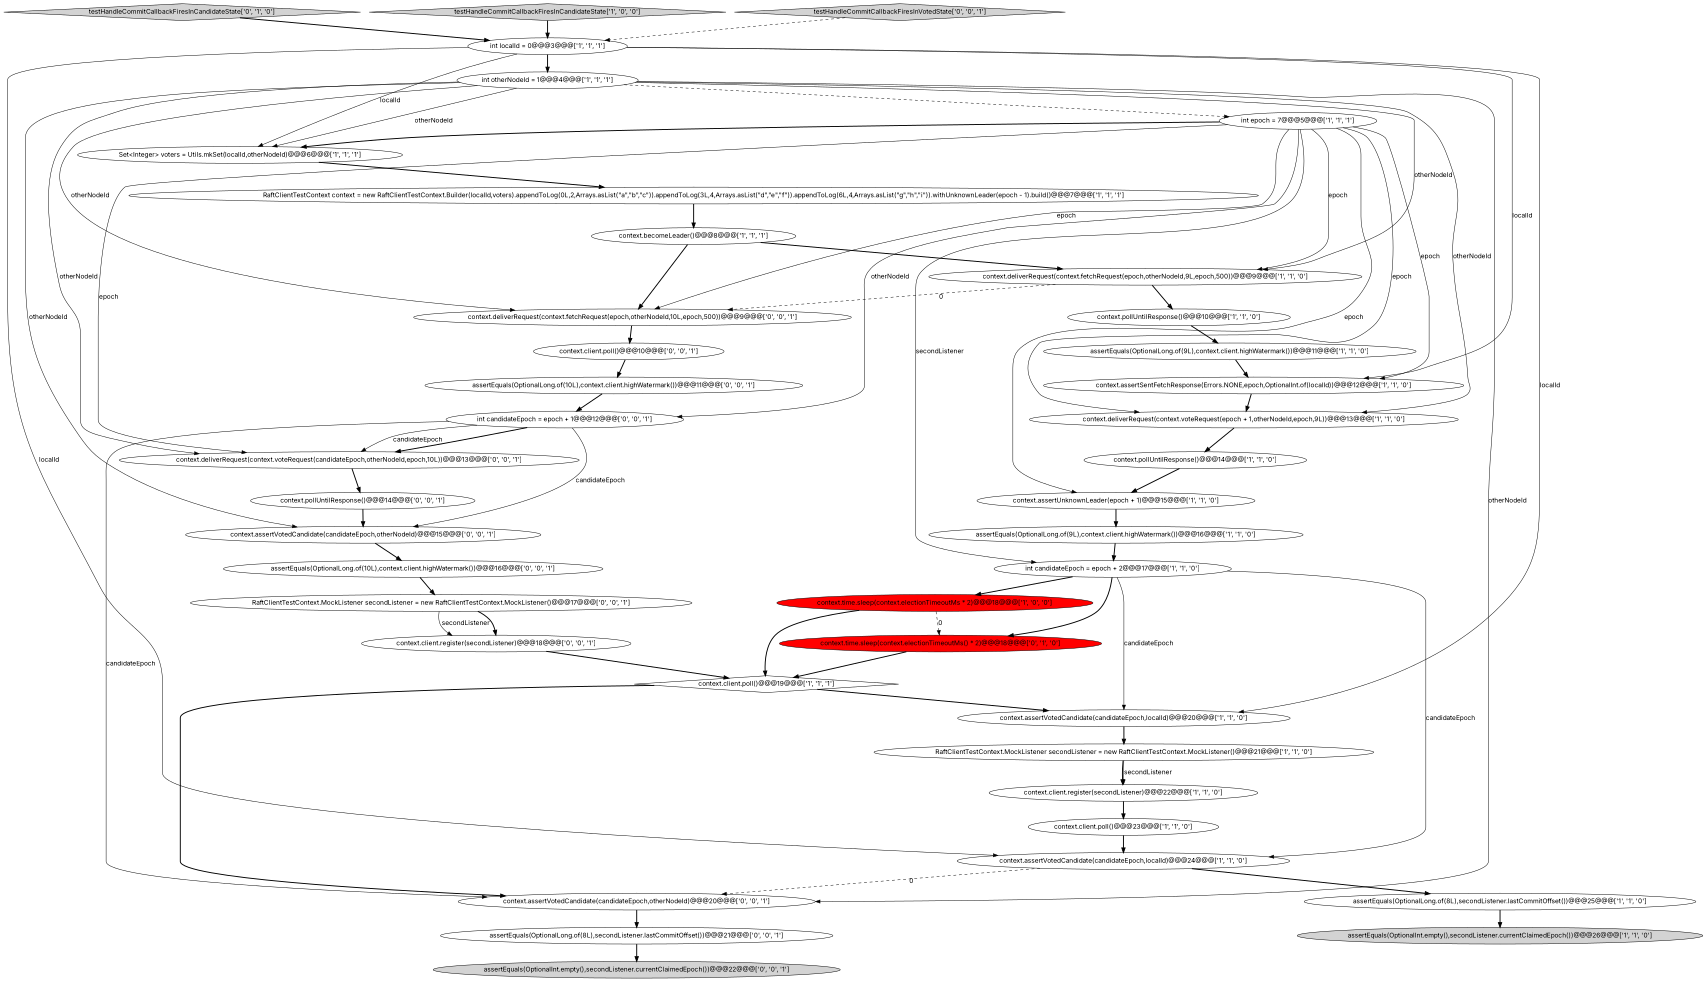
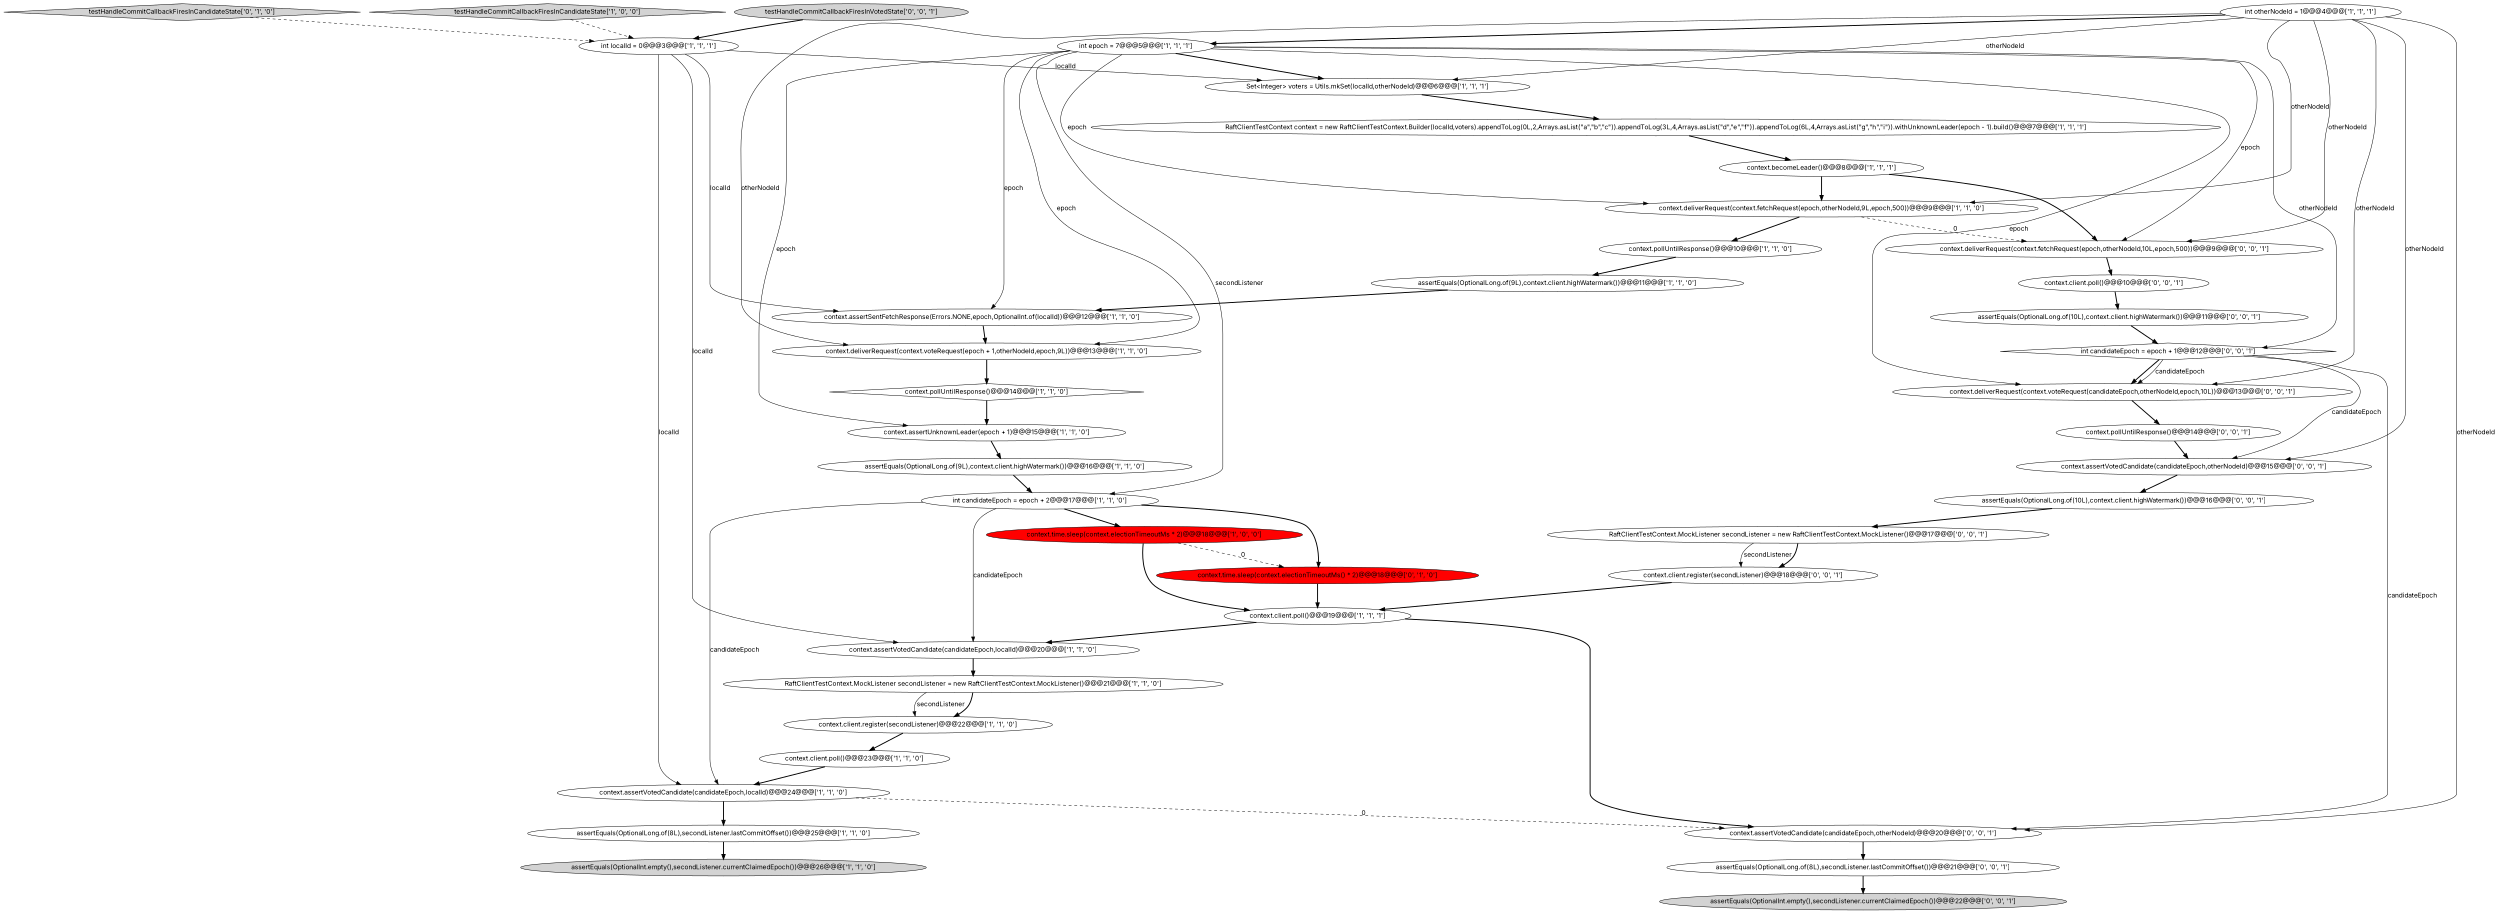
(900, 12) -> (851, 12)
(548, 27) -> (600, 28)
(362, 29) -> (420, 29)
(727, 29) -> (751, 28)
(548, 61) -> none
(924, 101) -> (1721, 29)
(565, 420) -> (2168, 351)
(1195, 460) -> (987, 392)
(766, 684) -> (1318, 616)
